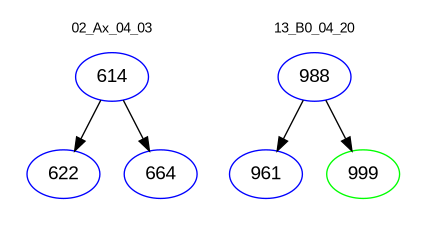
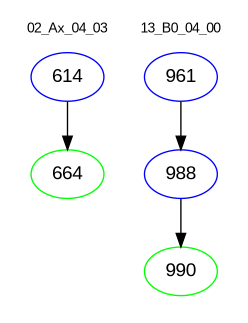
(315, 29) -> (181, 29)
(293, 120) -> (181, 119)
(63, 174) -> none
(161, 174) -> (68, 174)
(363, 174) -> (181, 271)
